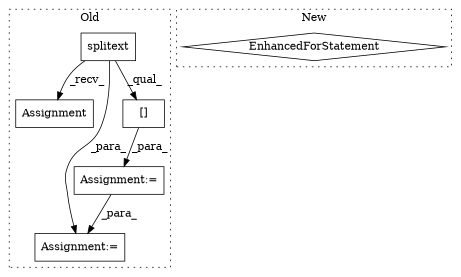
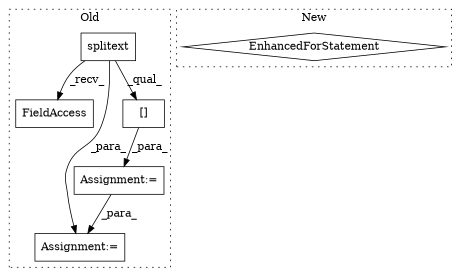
(55, 114) -> (55, 114)
